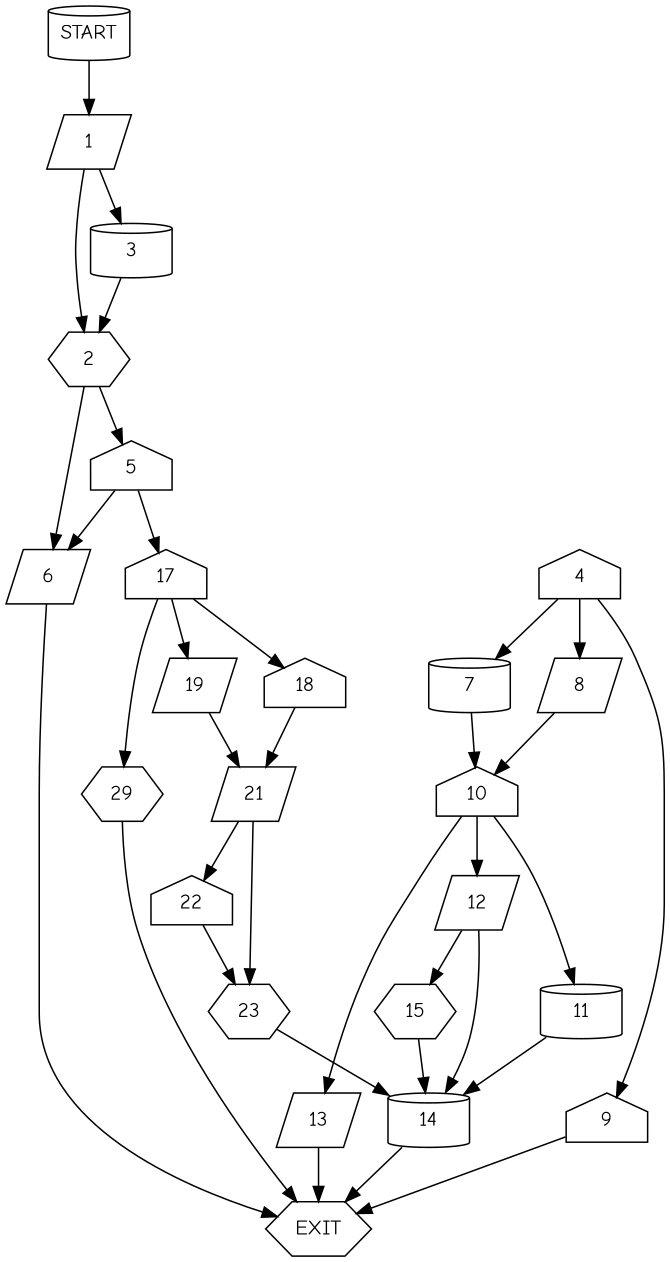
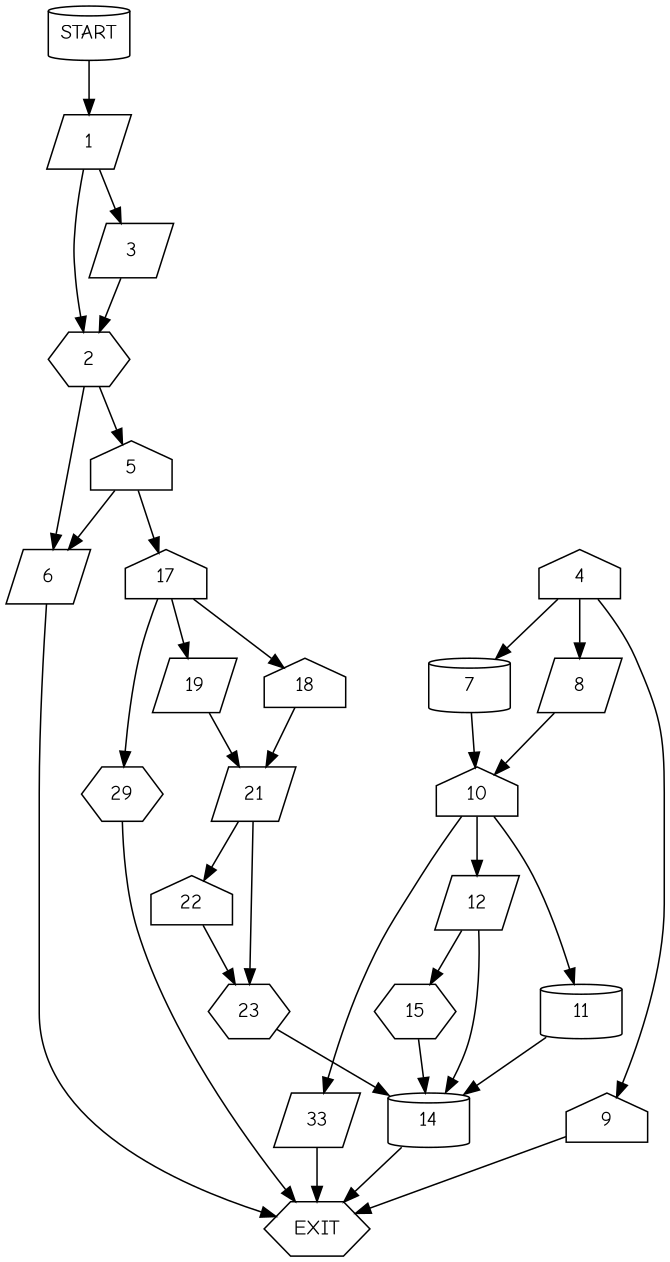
(131, 251) -> (131, 251)
(319, 1120) -> (317, 1120)
